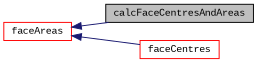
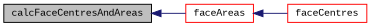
(95, 24) -> (173, 13)
